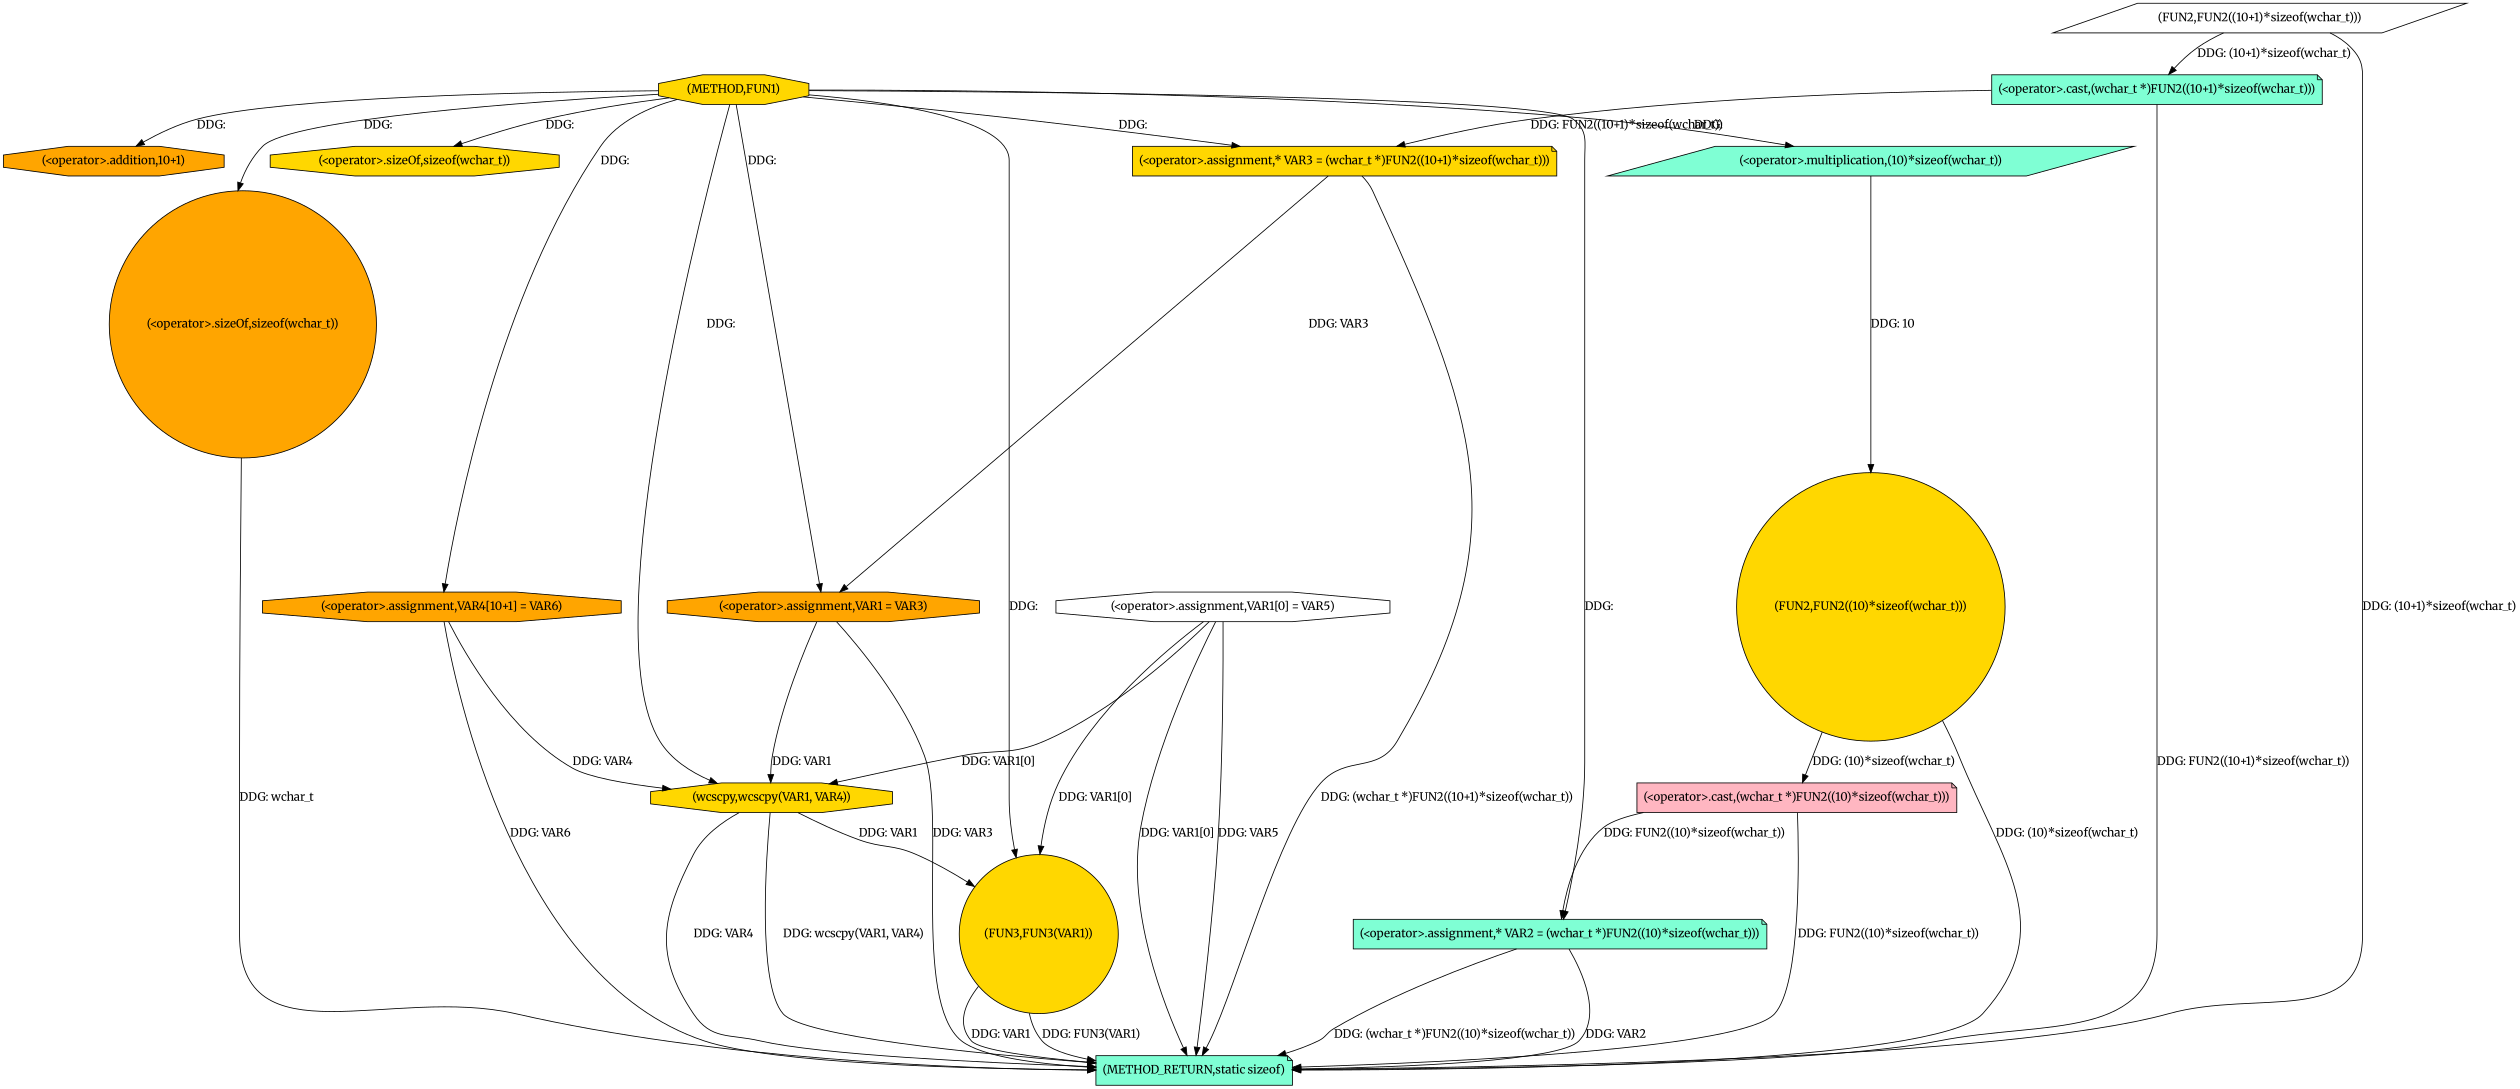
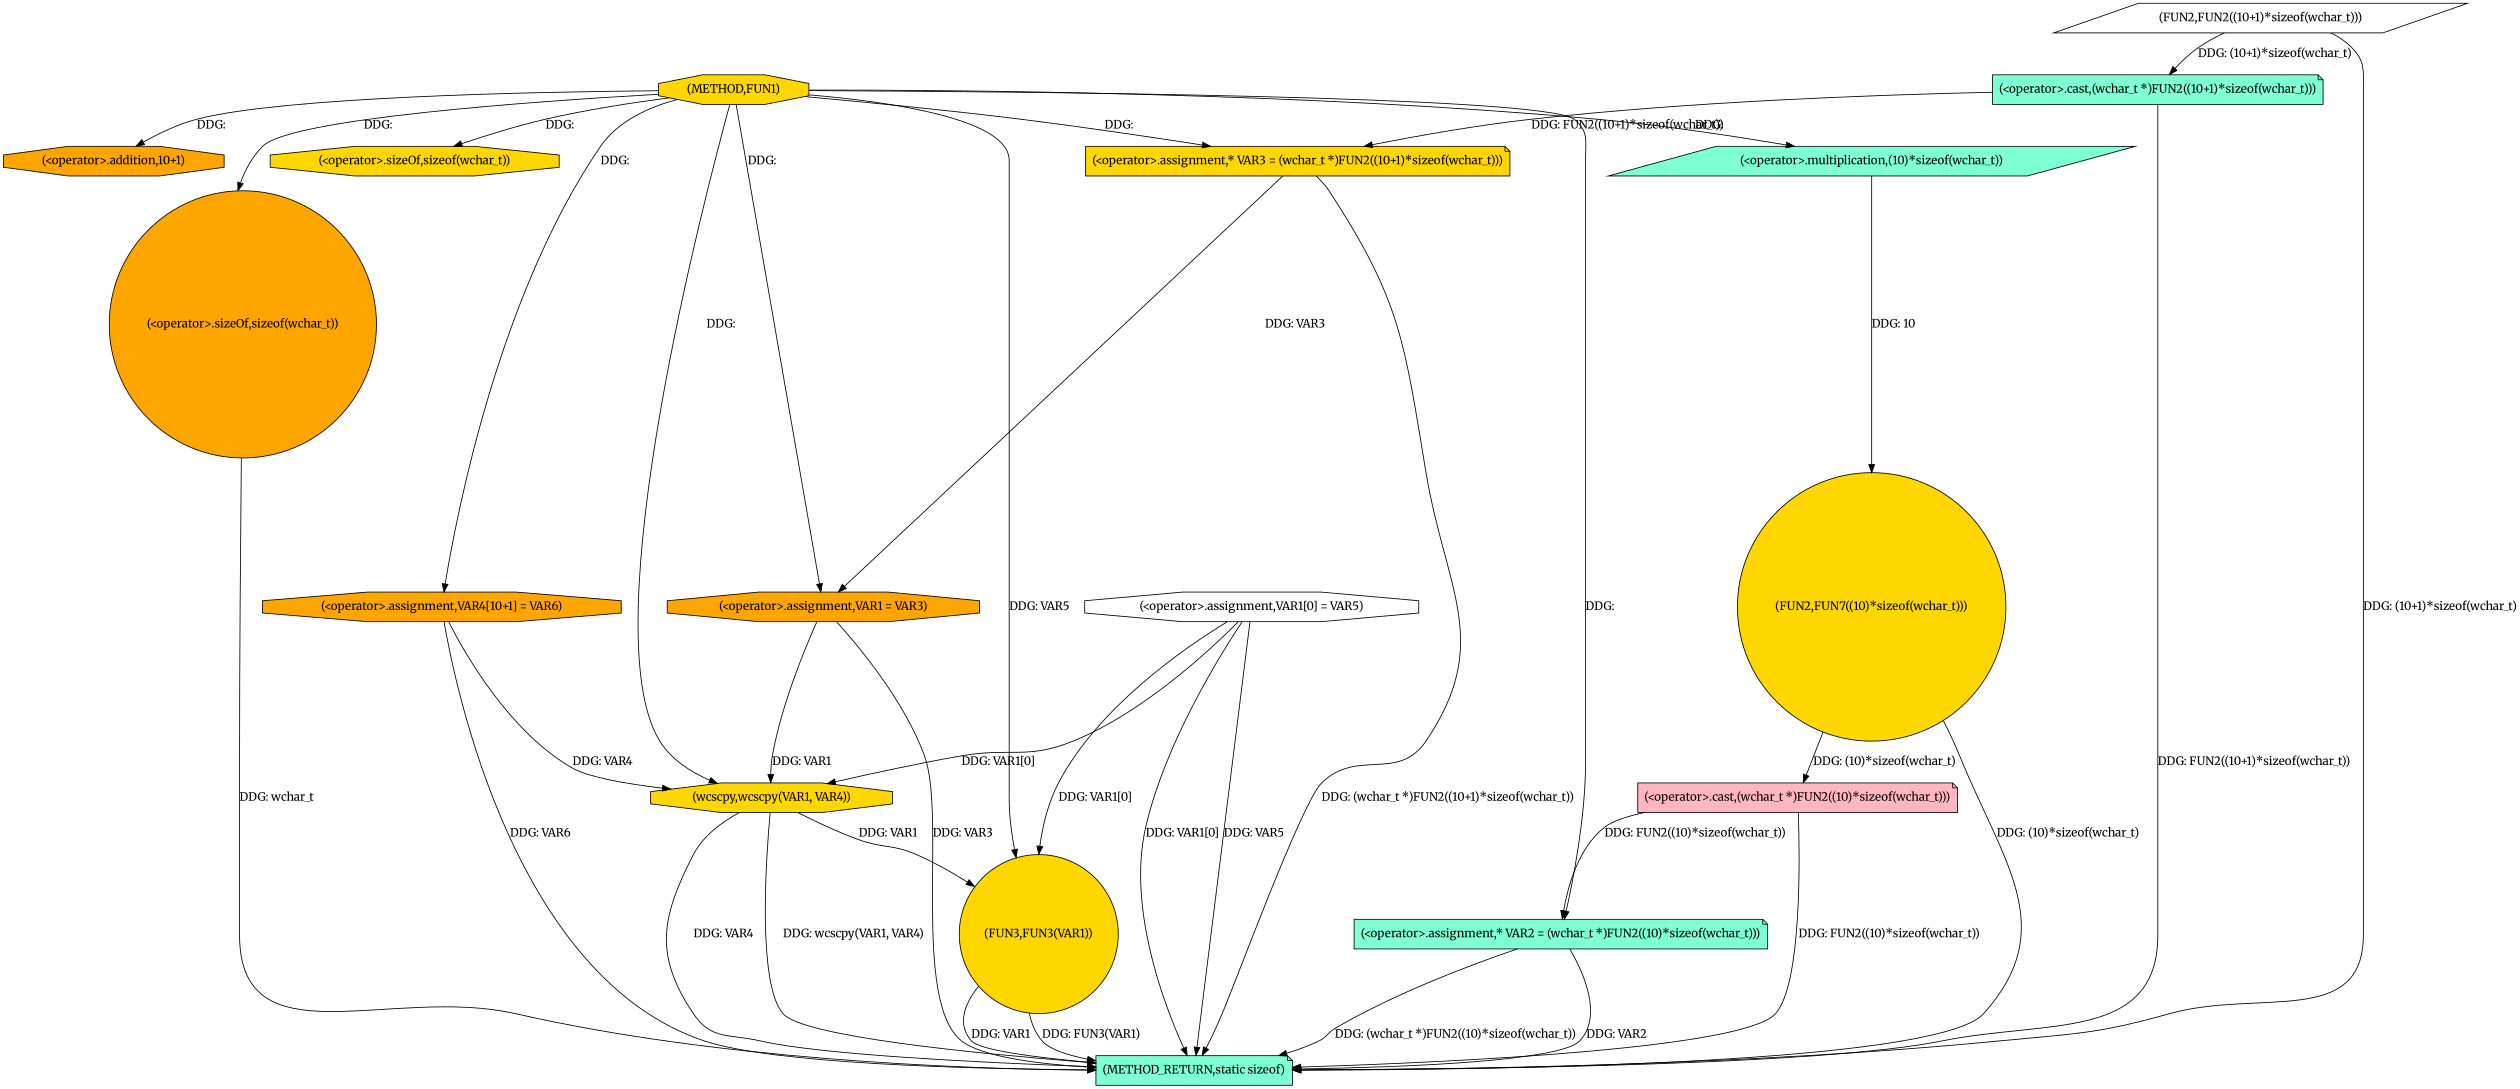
(1025, 607) -> (1040, 607)
(1871, 607) -> (1872, 607)
